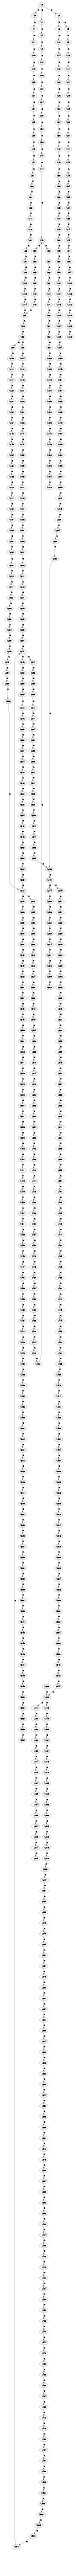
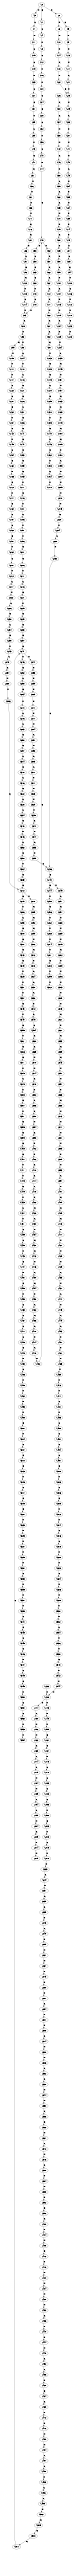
(59, 88) -> (63, 89)
none -> (49, 256)
